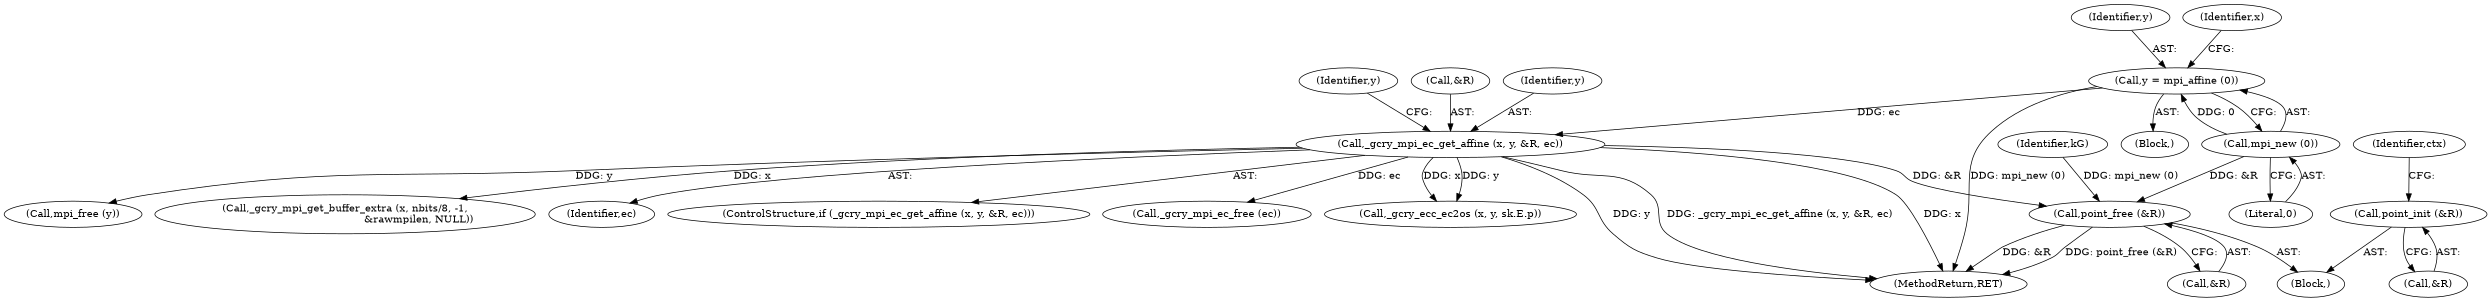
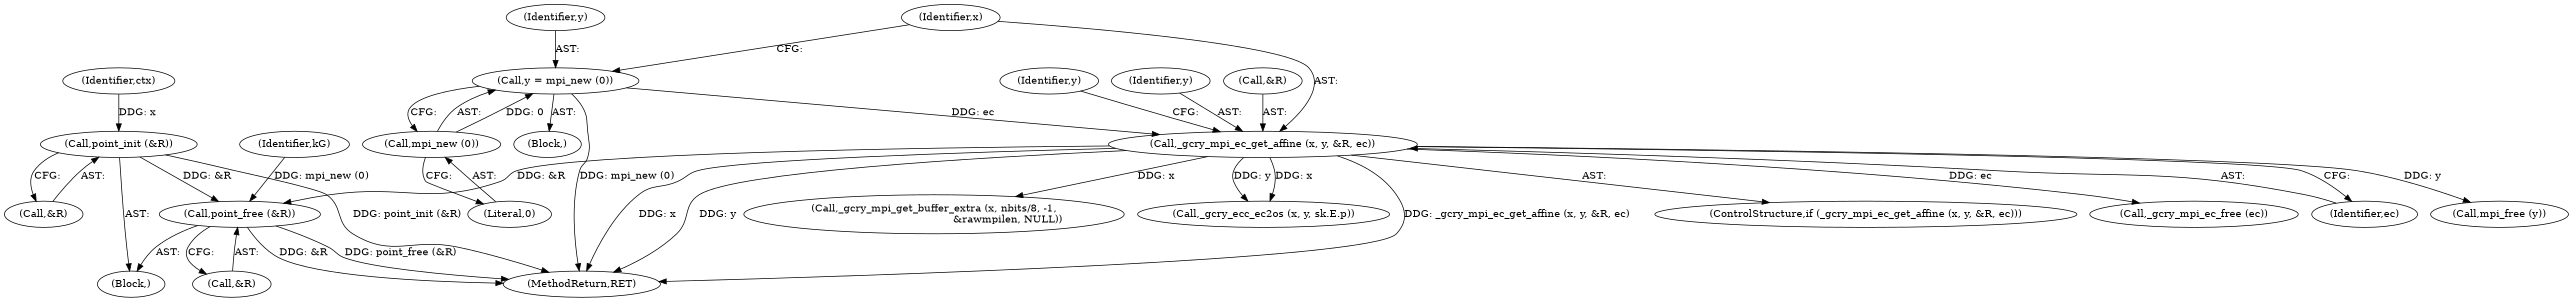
none -> (1190, 40)
(2177, 81) -> (556, 81)
none -> (1878, 165)
(902, 176) -> (2339, 176)
(2424, 176) -> (138, 113)
(2194, 178) -> (176, 177)
none -> (346, 227)
